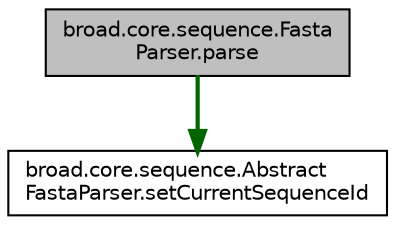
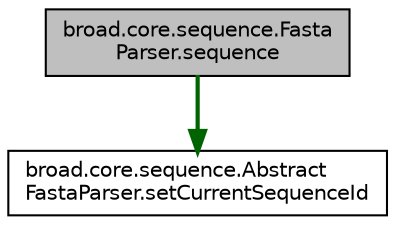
(198, 43) -> (198, 43)
